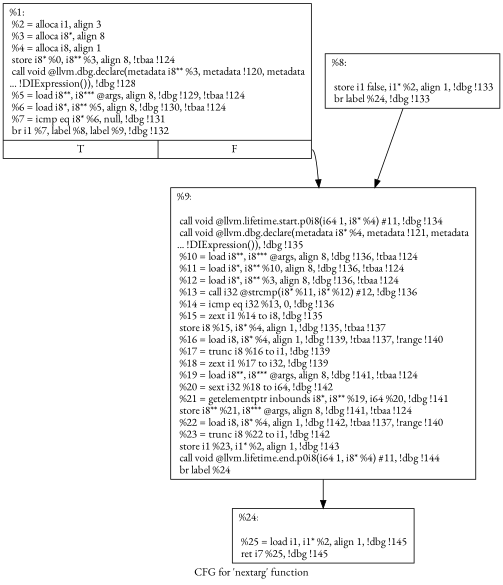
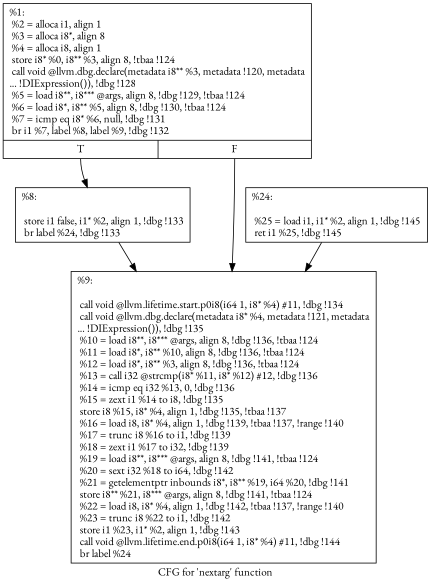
(56, 24) -> (56, 24)
none -> (82, 170)
(323, 490) -> (315, 253)
(284, 554) -> (297, 233)
